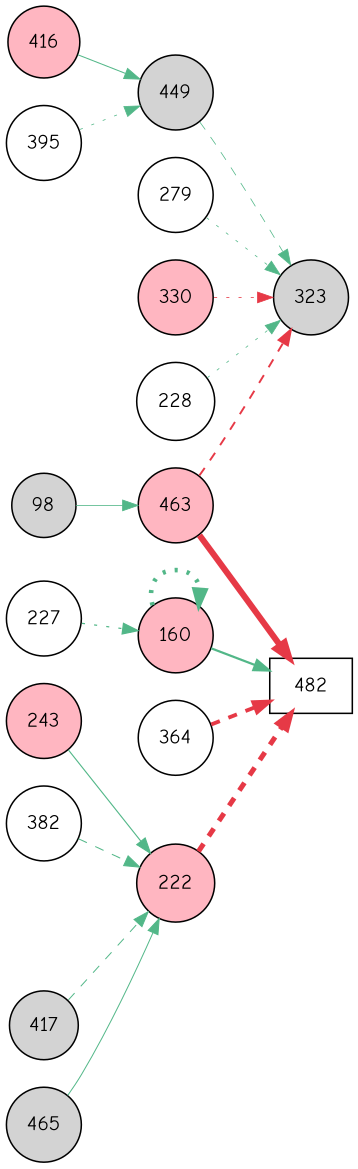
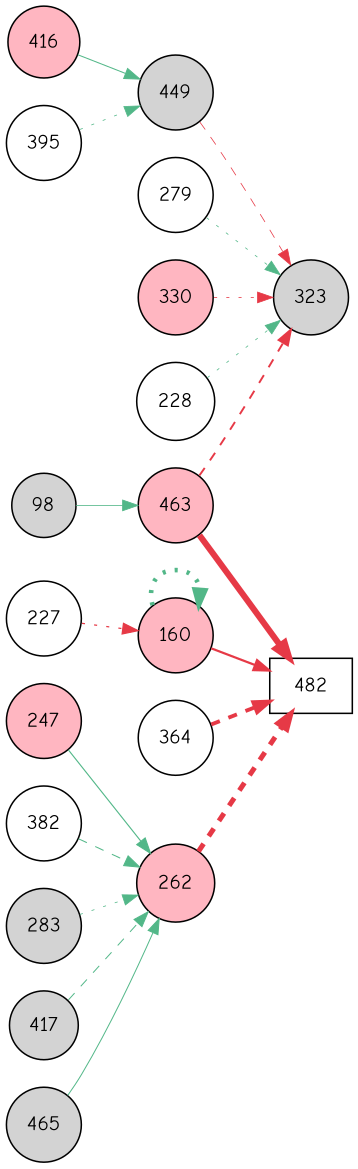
(243, 186) -> (243, 186)
(102, 626) -> (102, 626)
(233, 657) -> (233, 657)
(44, 721) -> (44, 721)
(176, 883) -> (176, 883)
none -> (44, 926)
